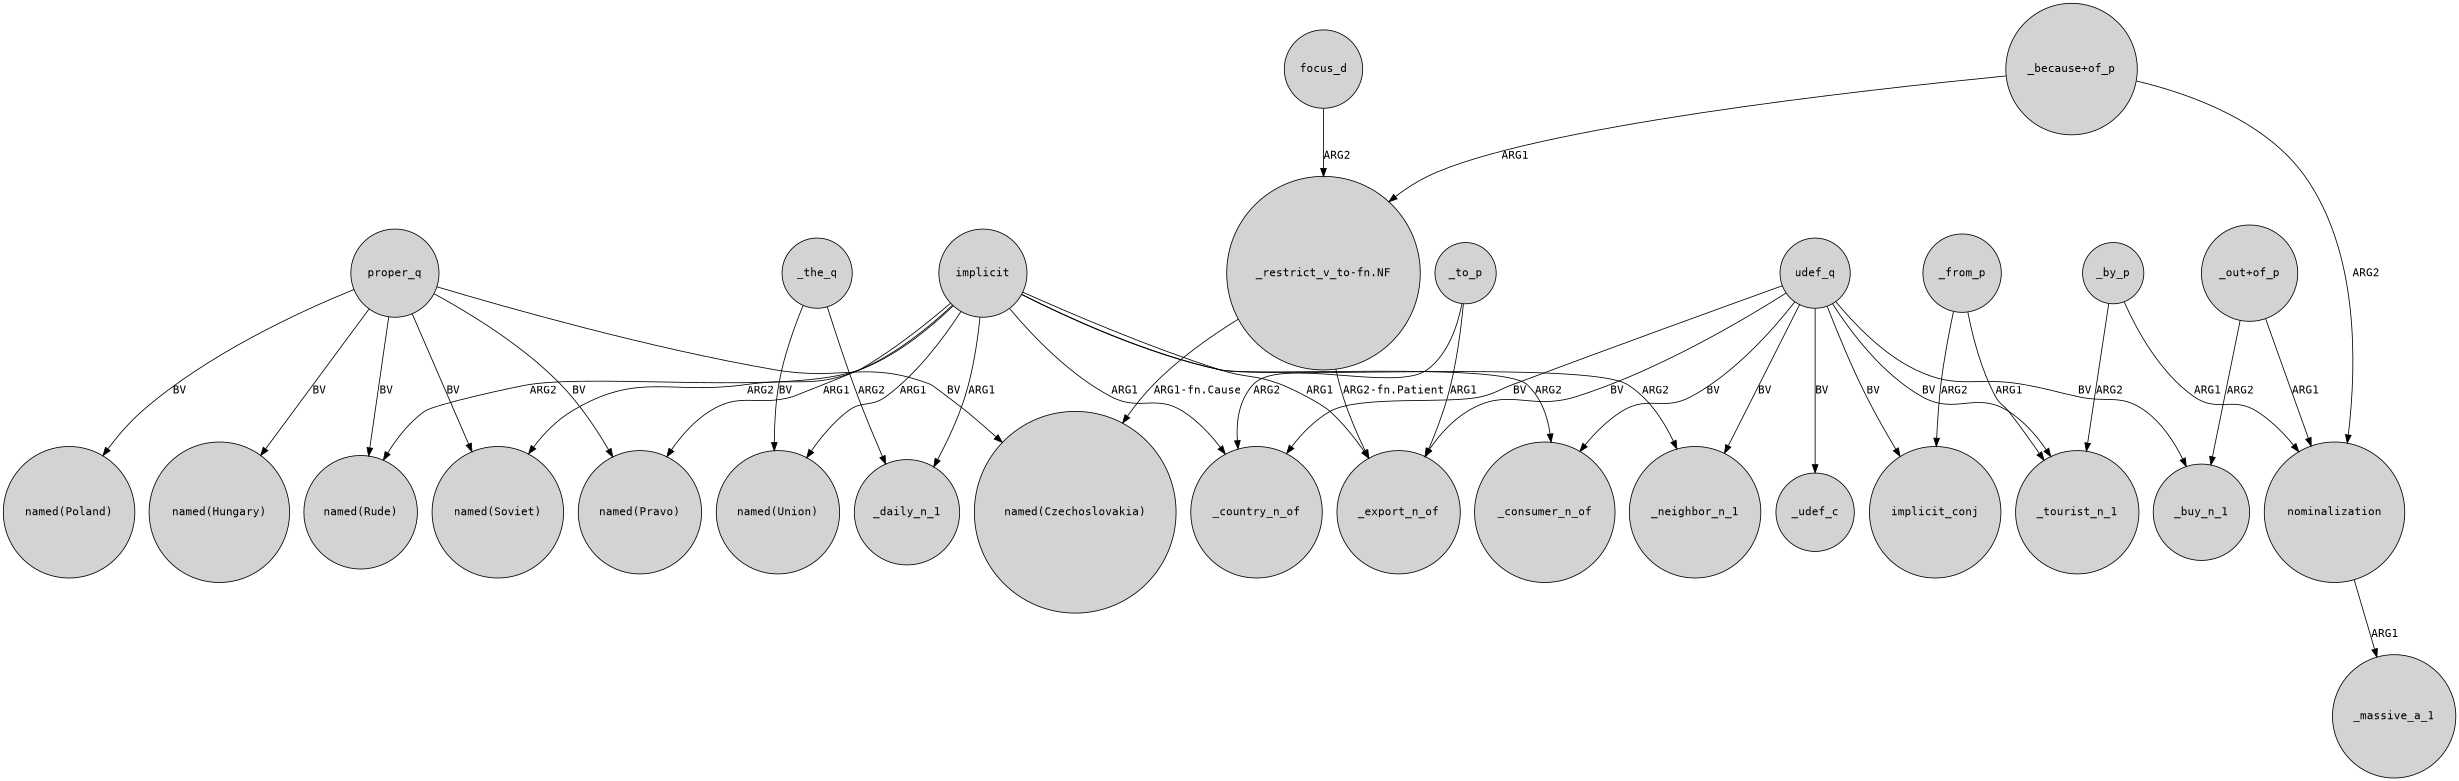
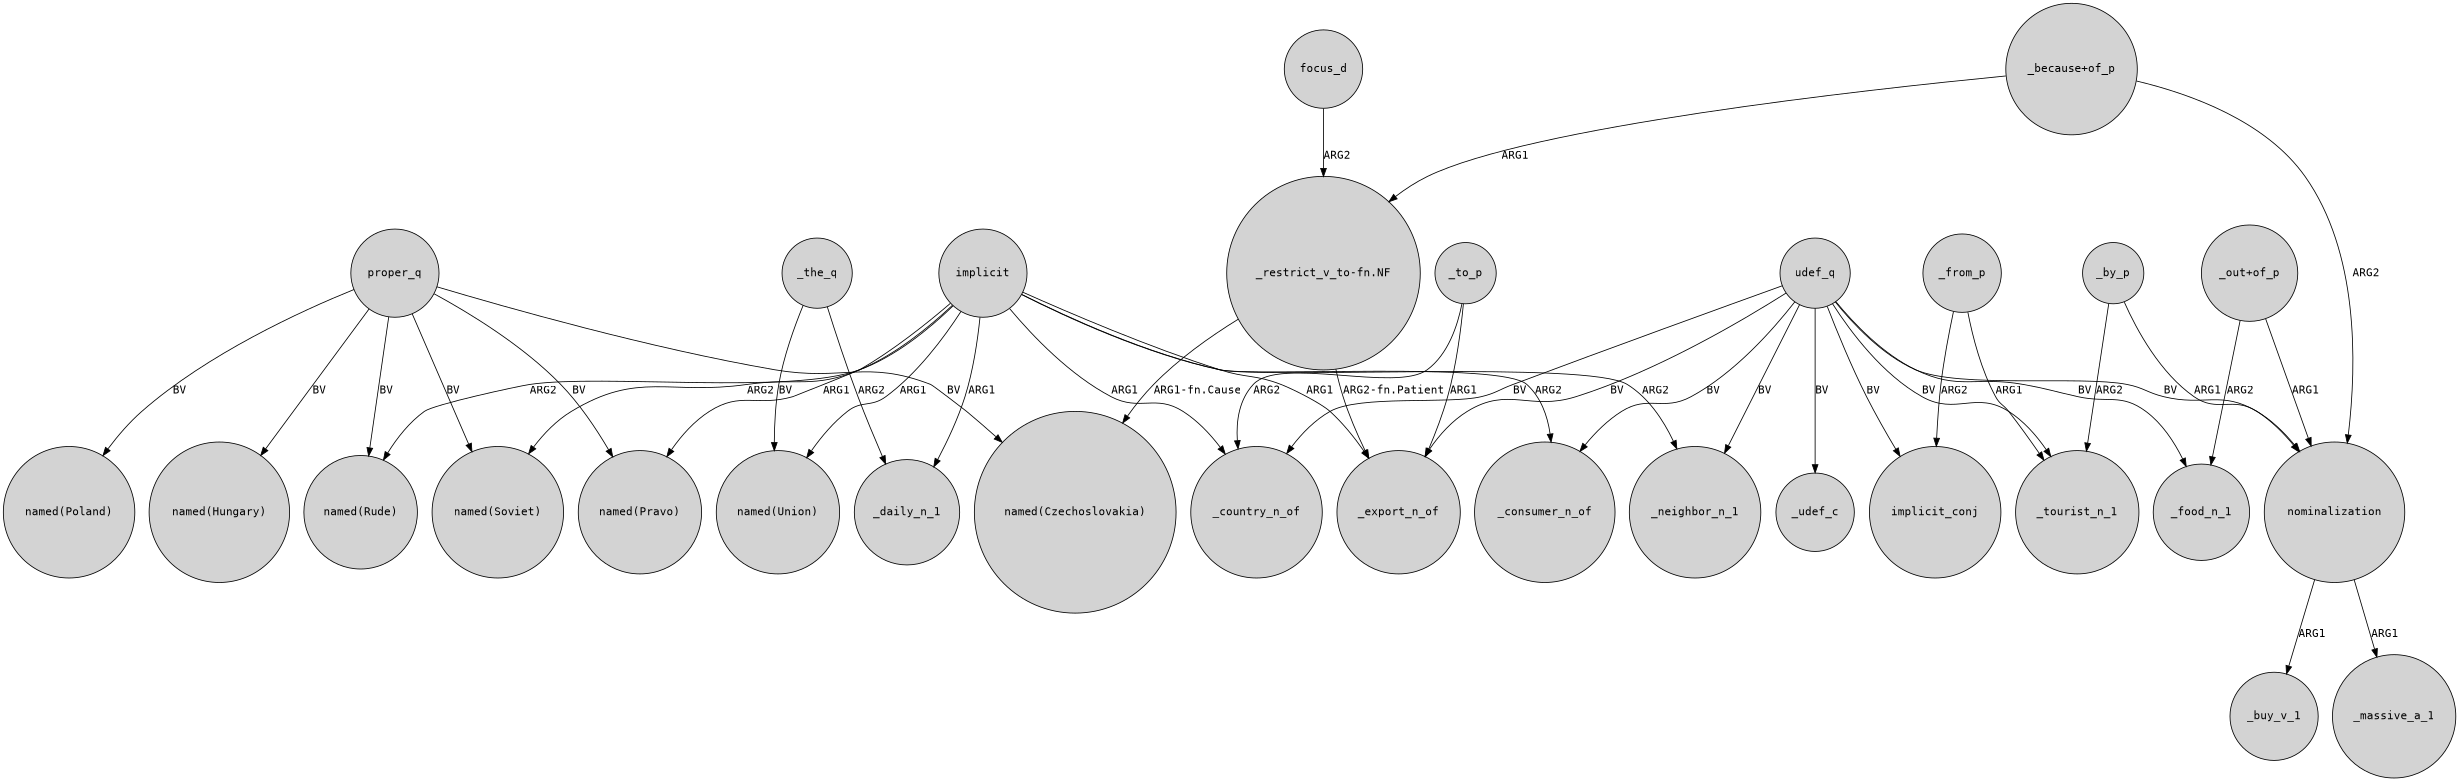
none -> (2060, 381)
(2201, 512) -> (2201, 512)
none -> (2274, 716)
